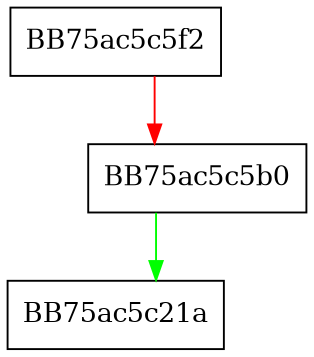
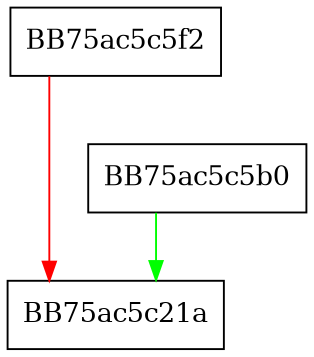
(155, 100) -> (49, 169)
